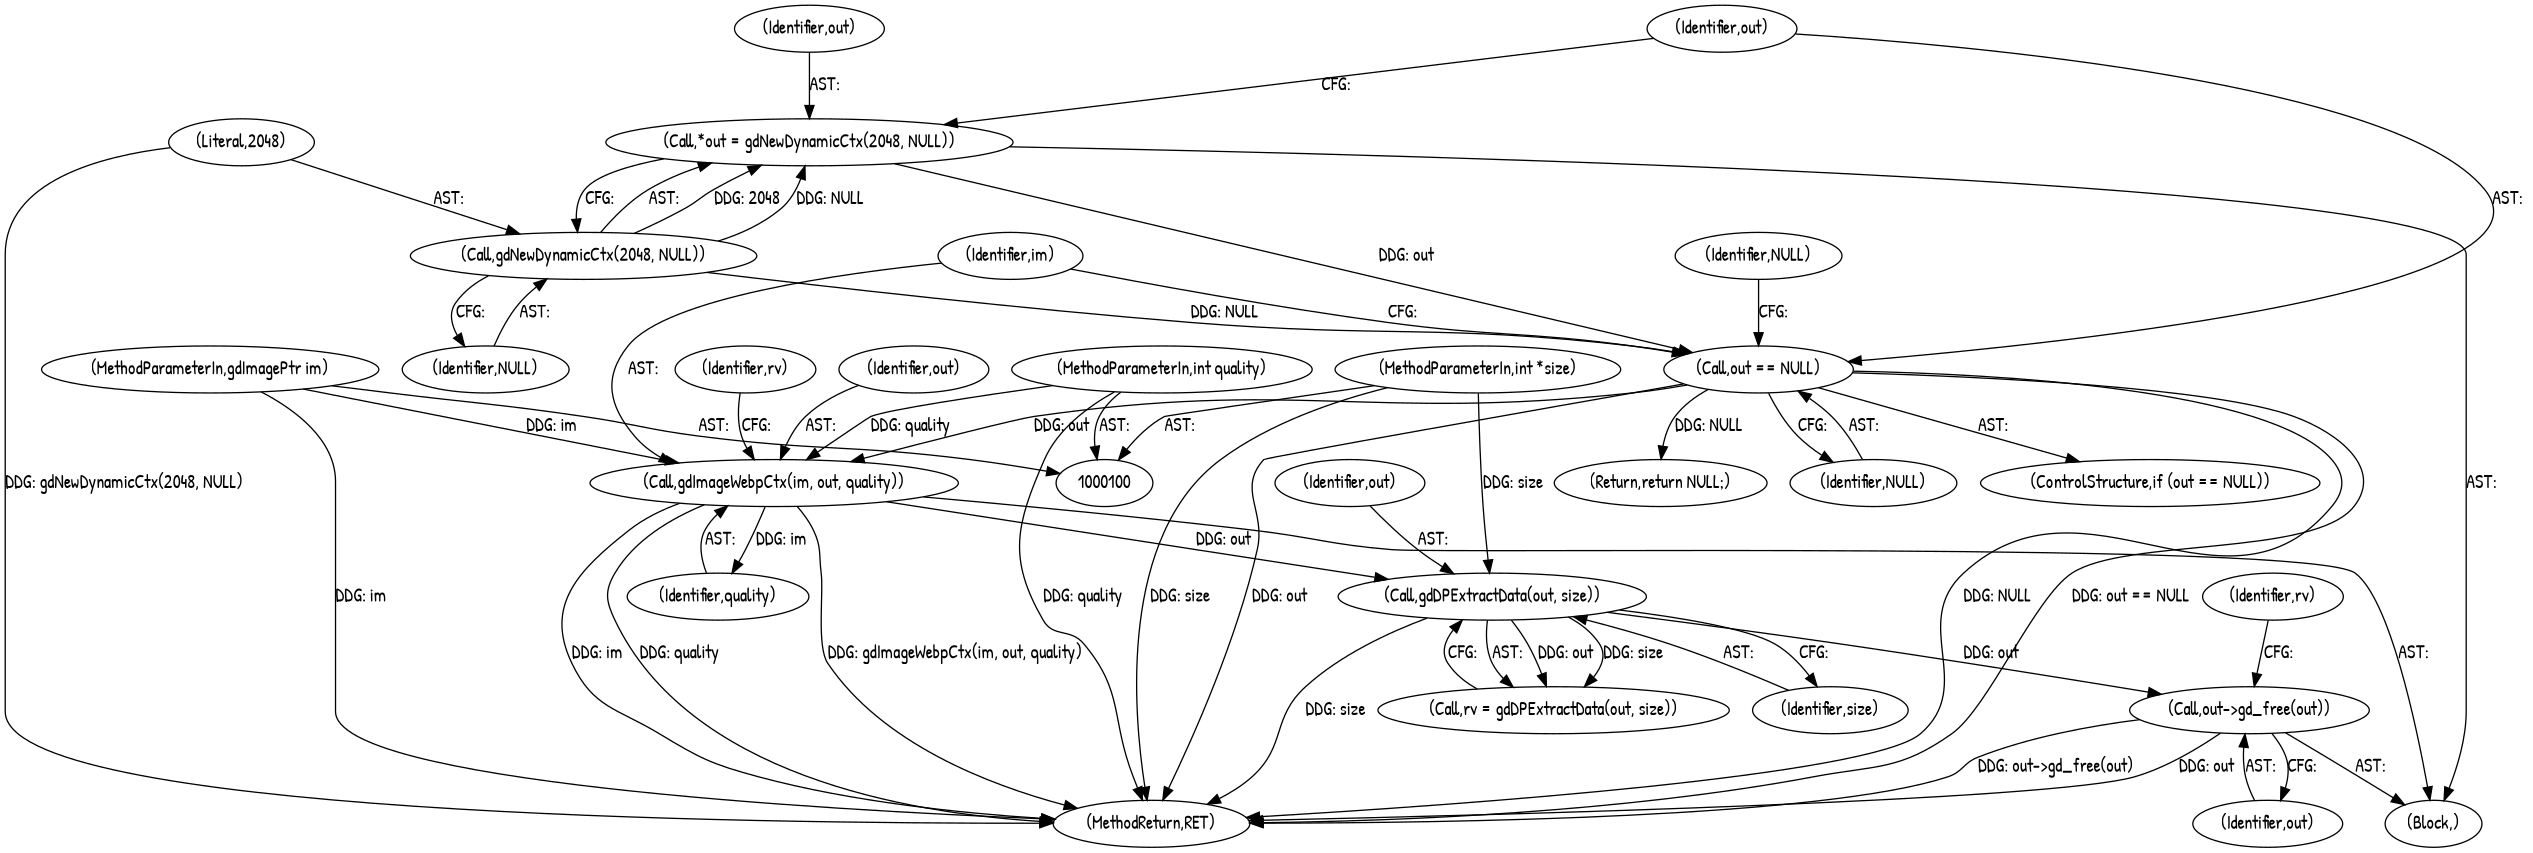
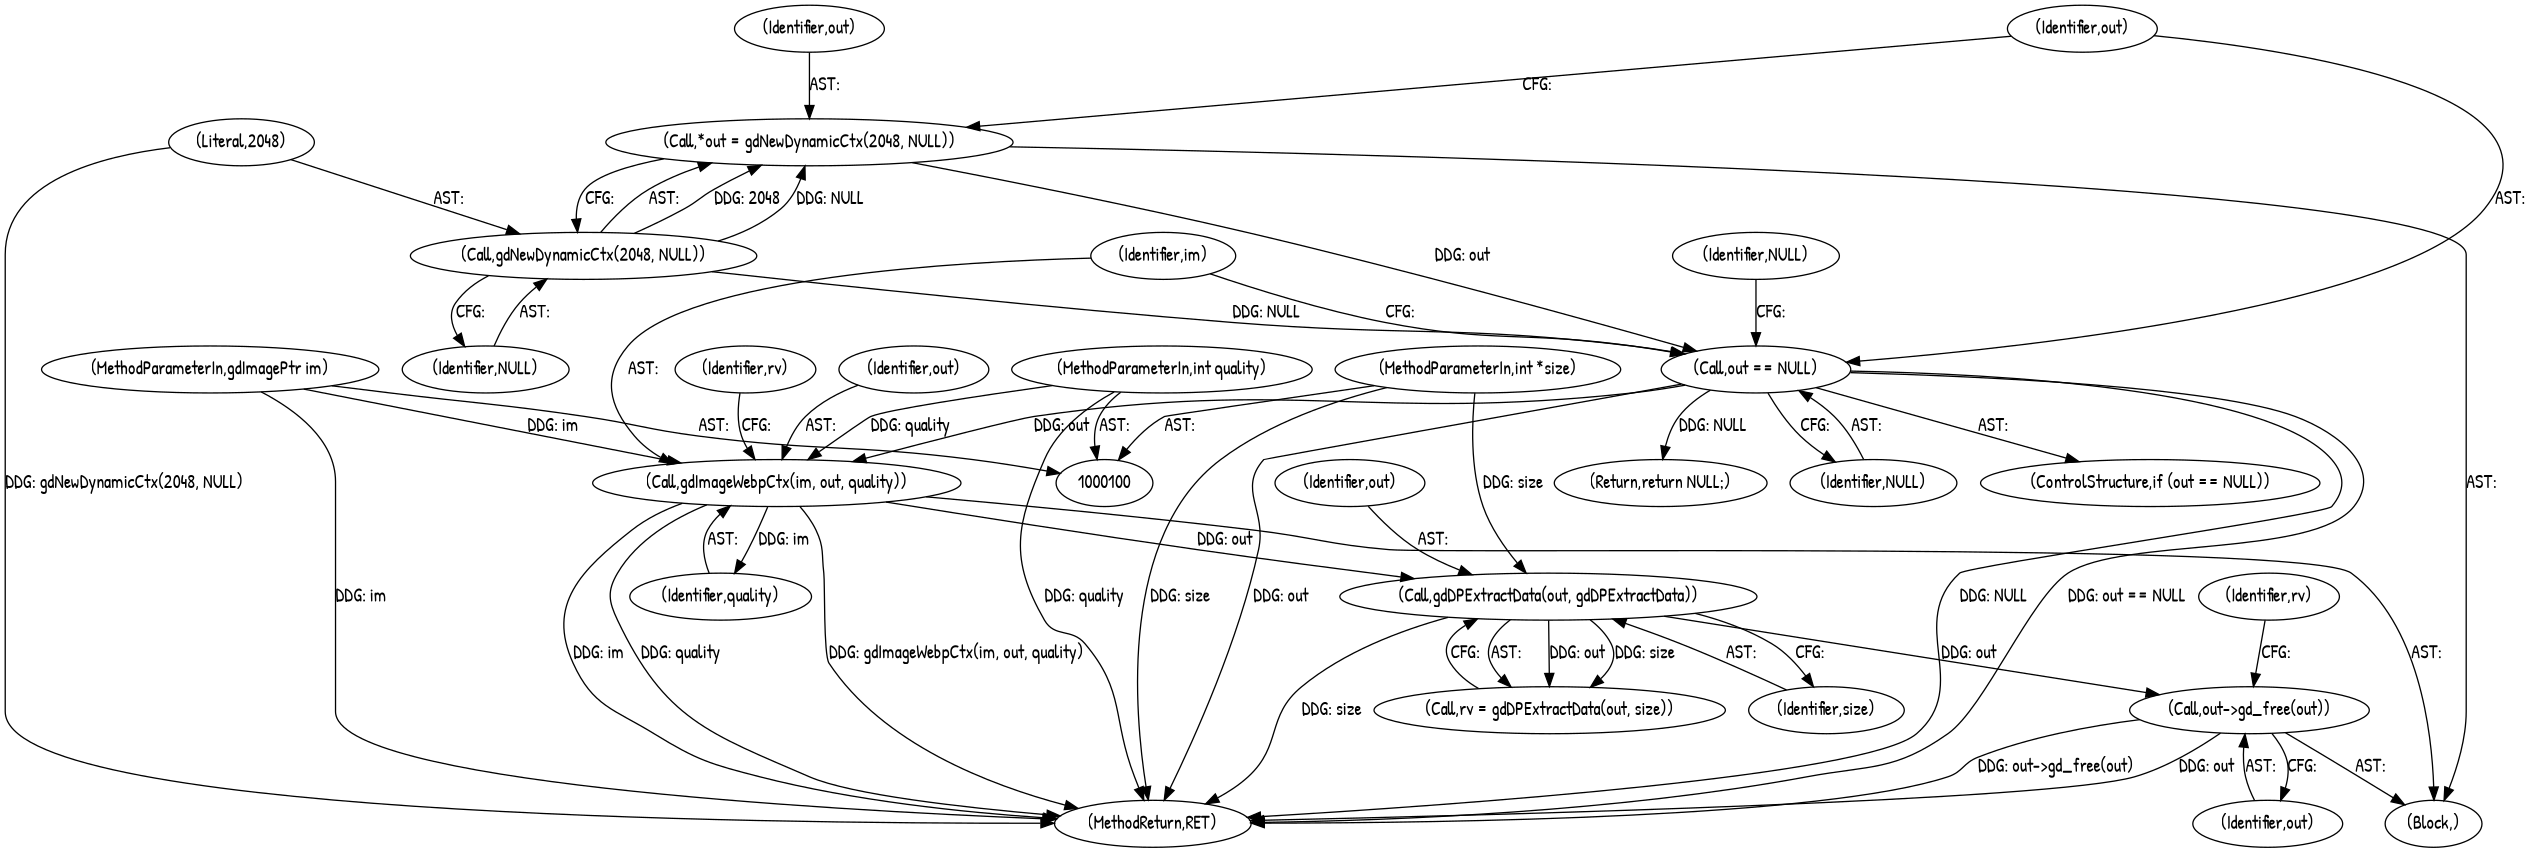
(1492, 597) -> (1548, 597)
